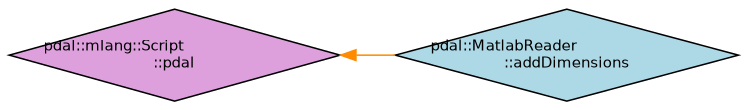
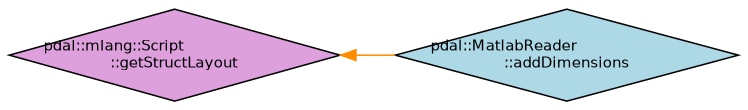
(175, 55) -> (175, 55)
